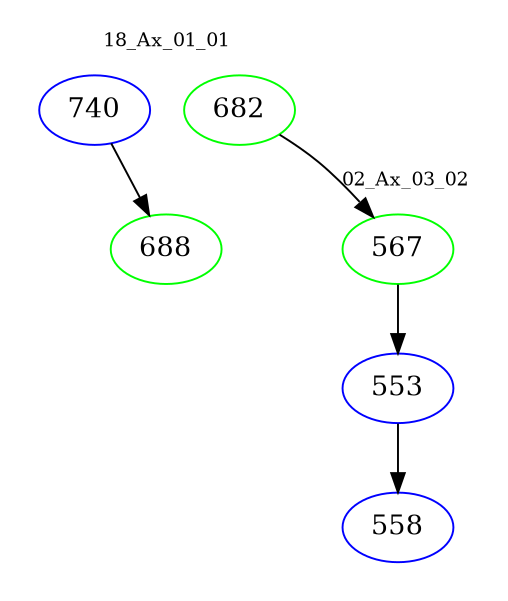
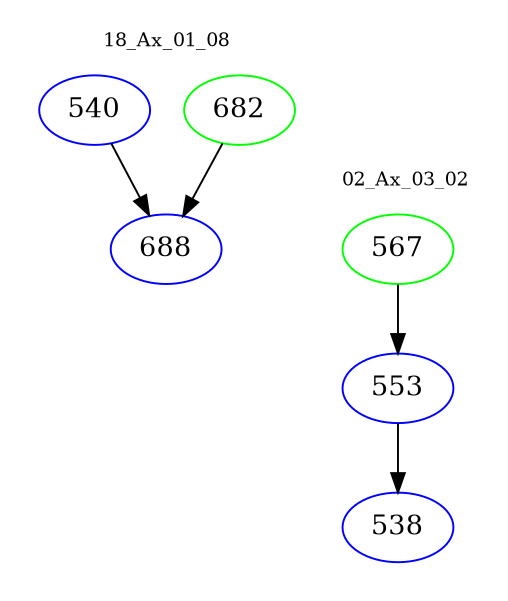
(167, 42) -> (167, 42)
(95, 110) -> (95, 110)
(340, 181) -> (208, 171)
(166, 249) -> (166, 249)
(398, 527) -> (398, 527)
